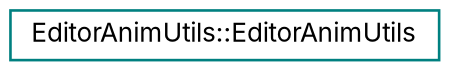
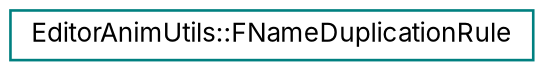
(225, 35) -> (272, 35)
